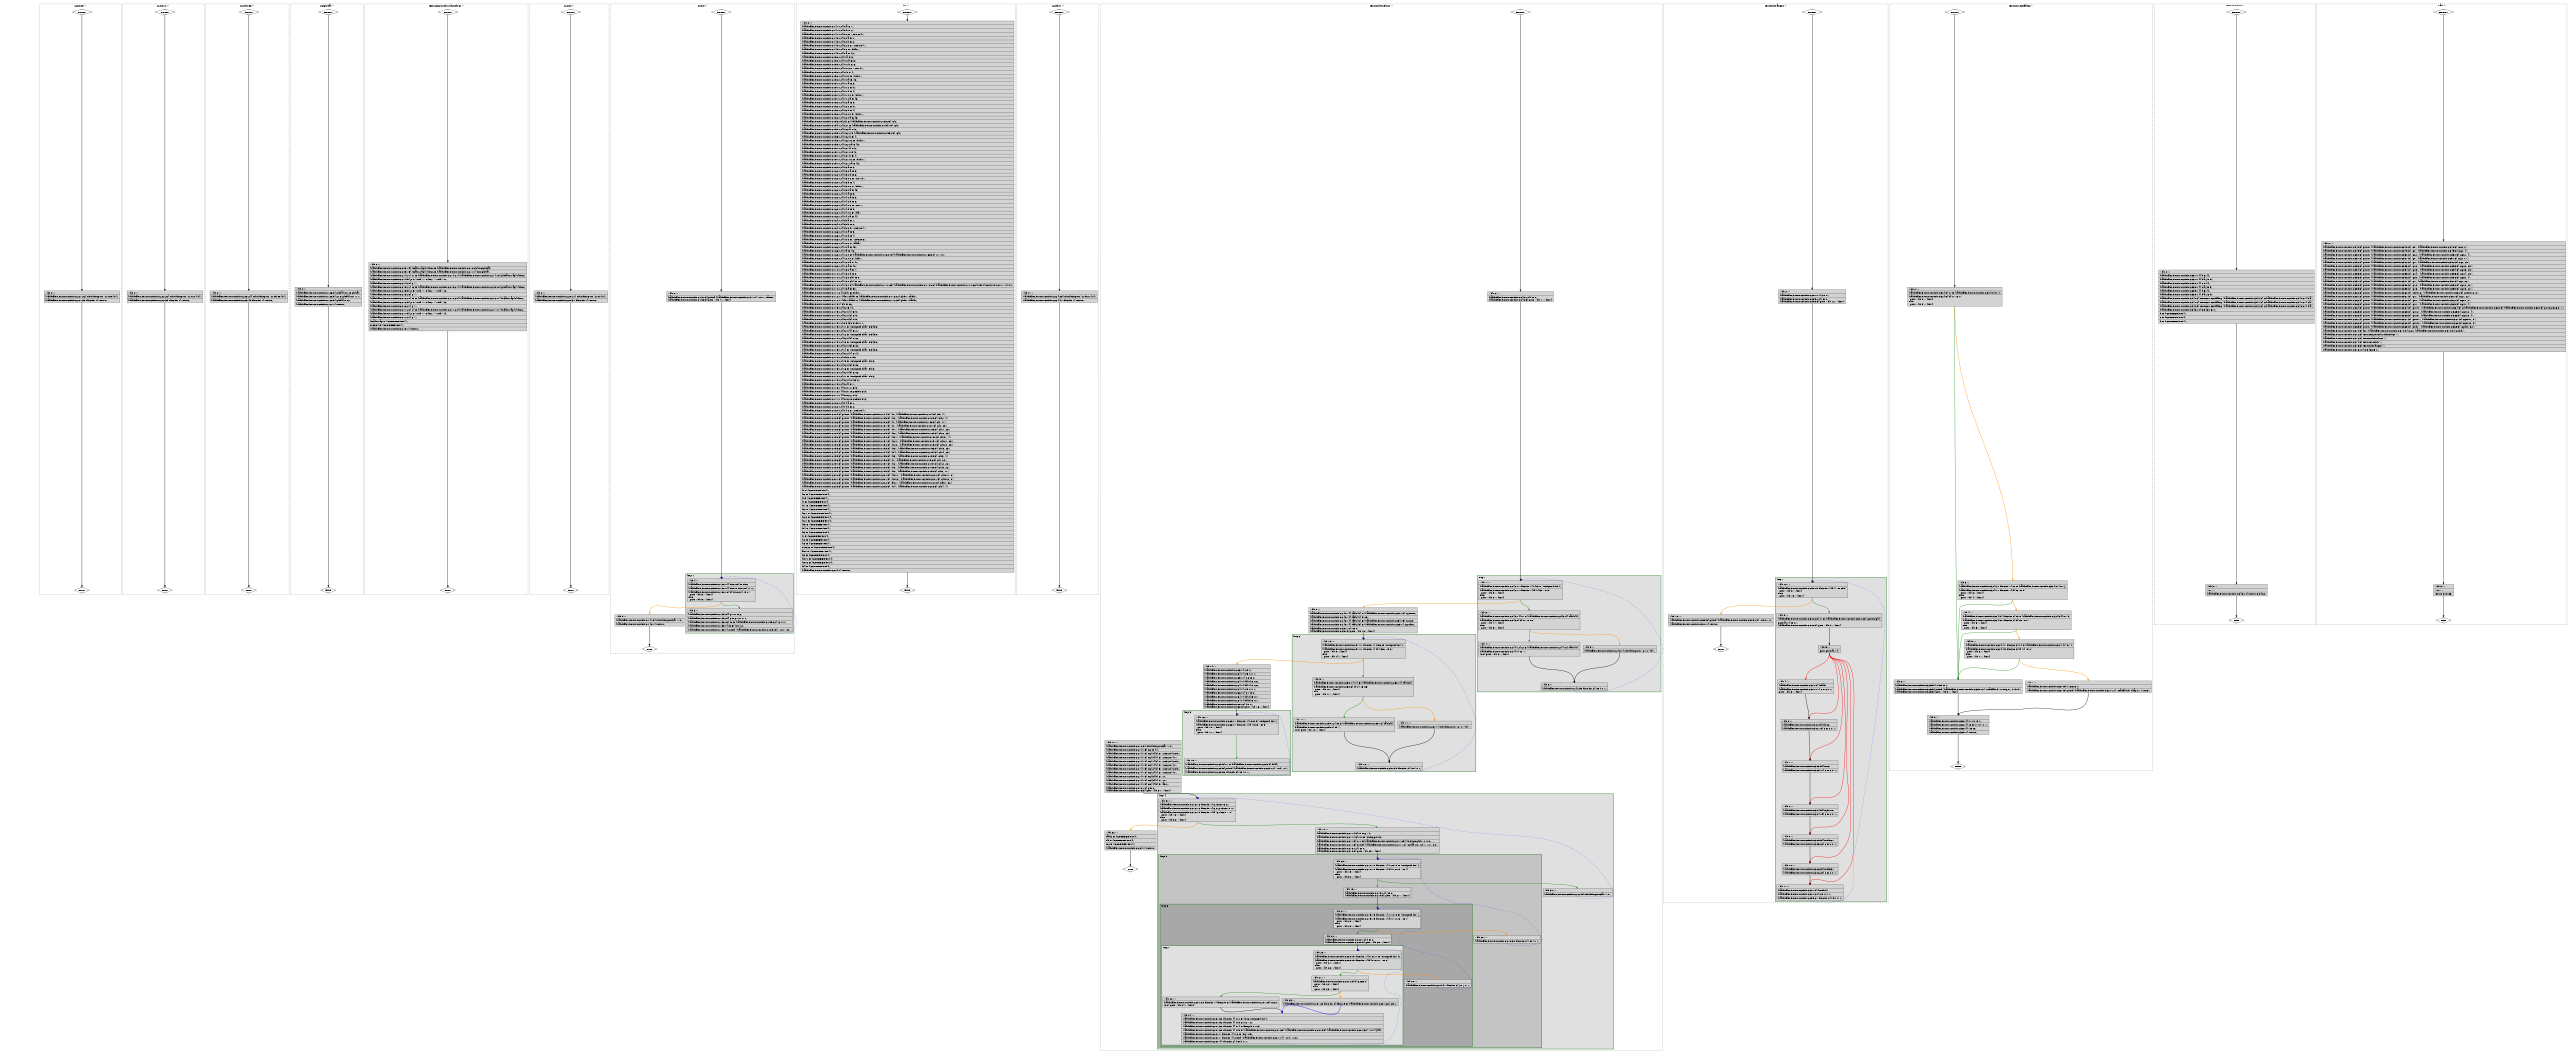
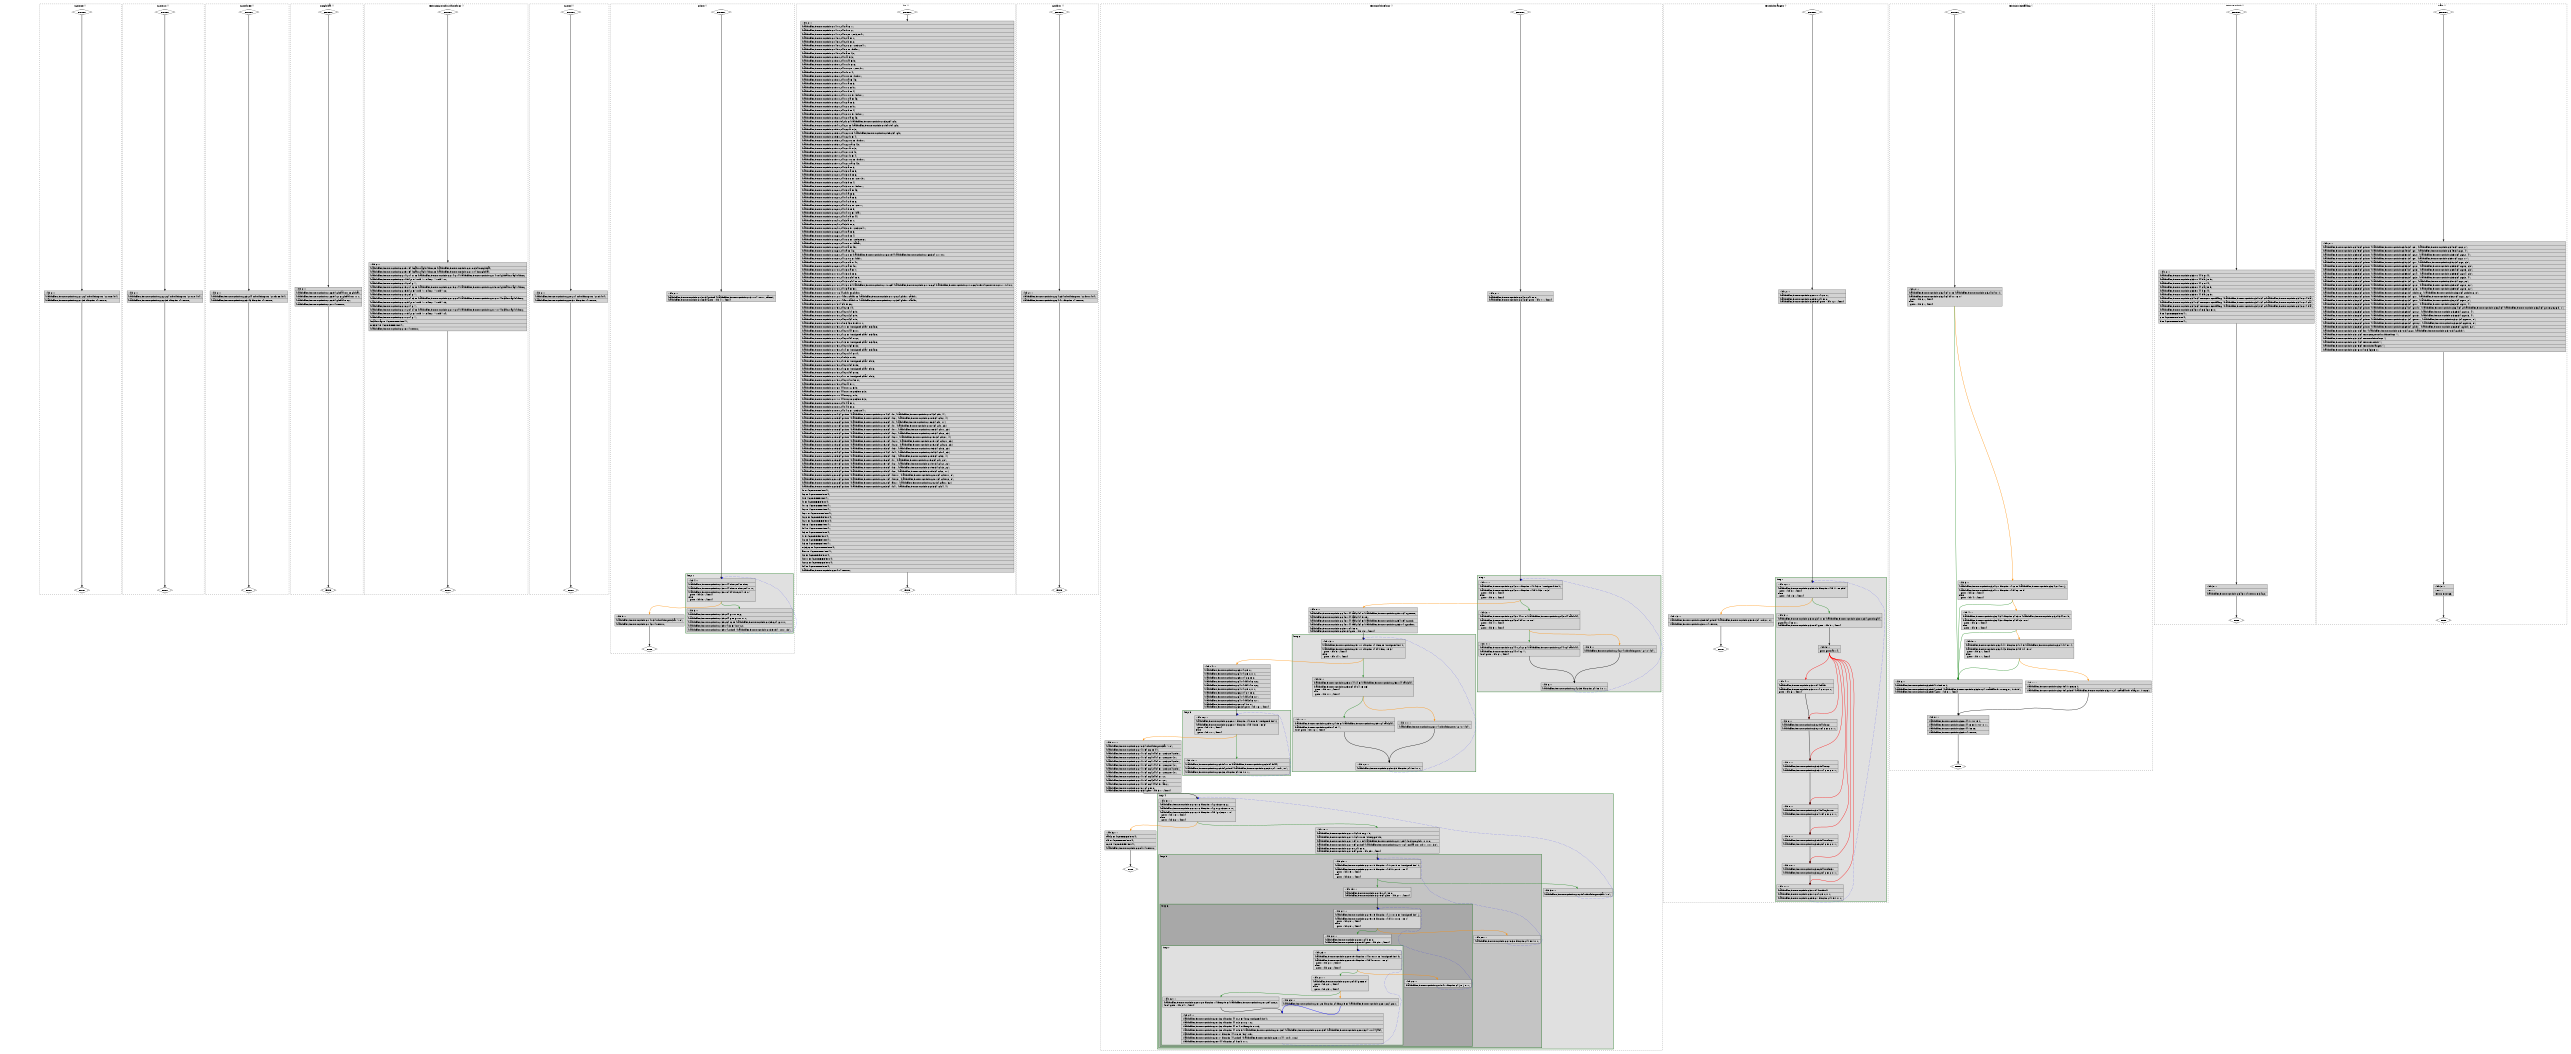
none -> (1191, 738)
(1338, 874) -> (1337, 874)
